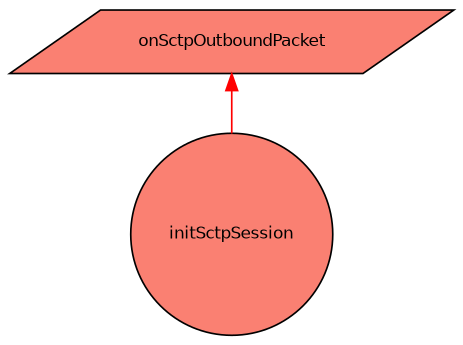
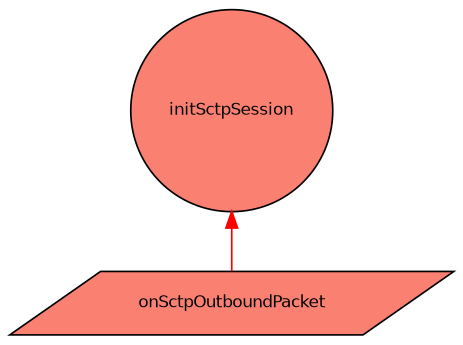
(232, 112) -> (232, 250)
